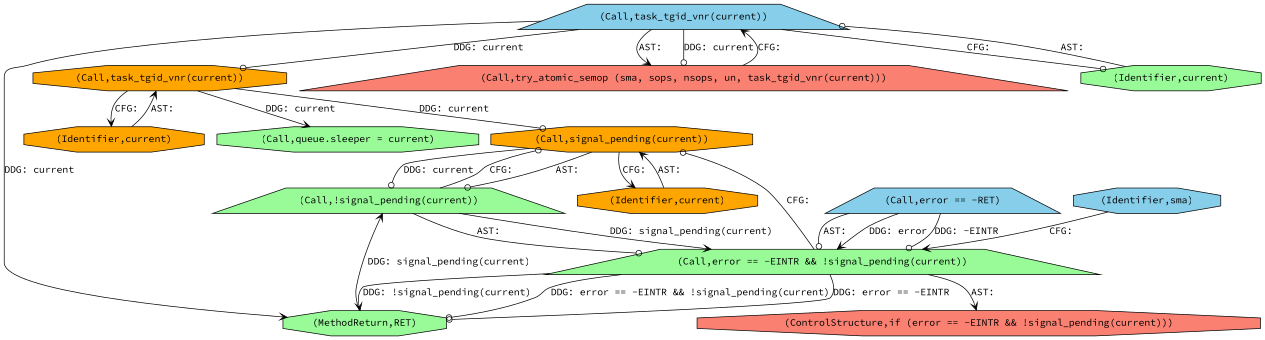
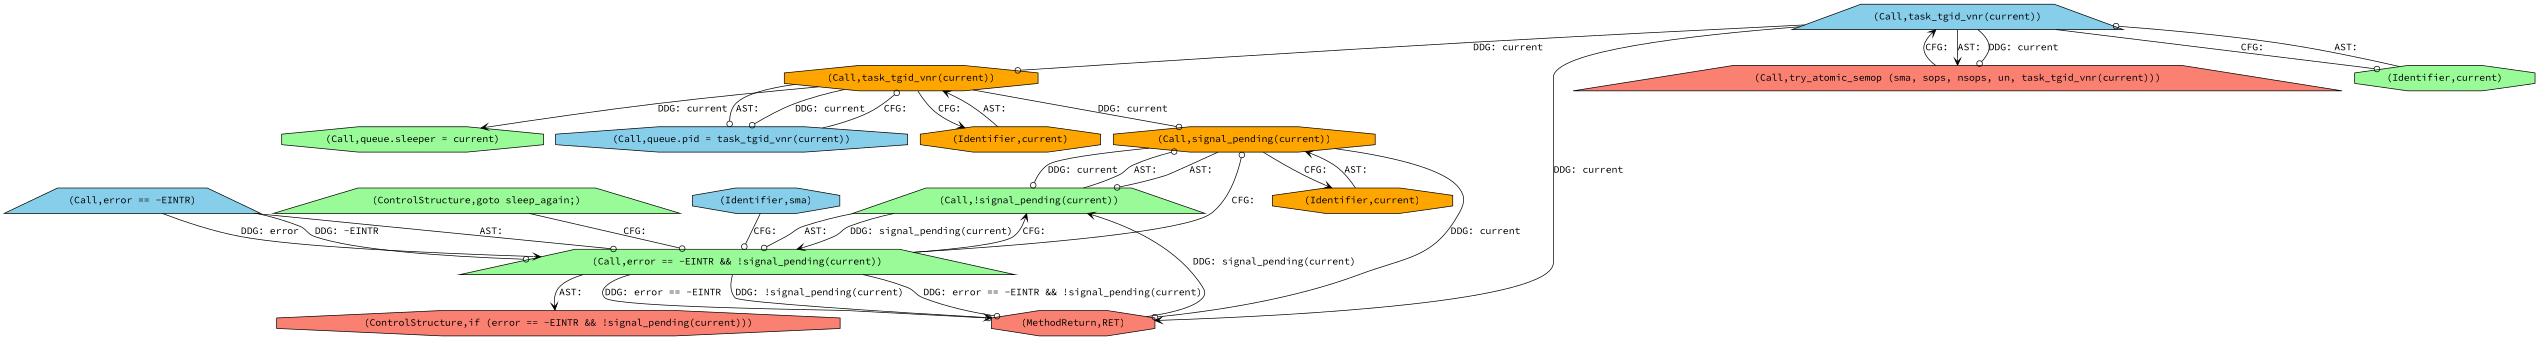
none -> (732, 139)
(504, 170) -> (1148, 170)
none -> (477, 201)
(943, 201) -> (132, 201)
(1019, 233) -> (753, 229)
none -> (998, 242)
none -> (1395, 263)
(365, 323) -> (1073, 323)
